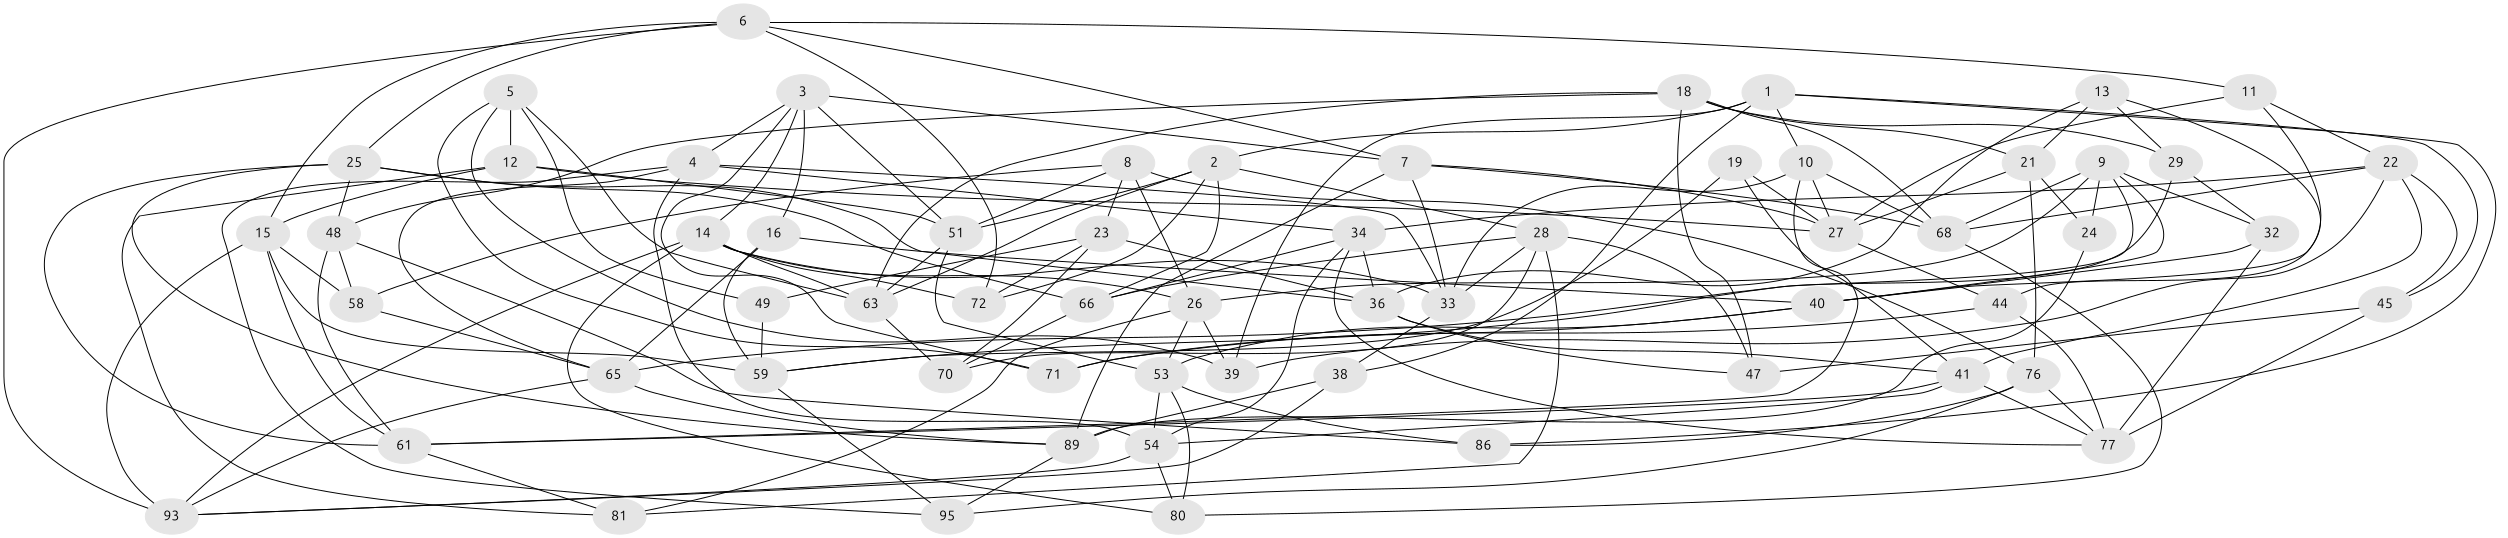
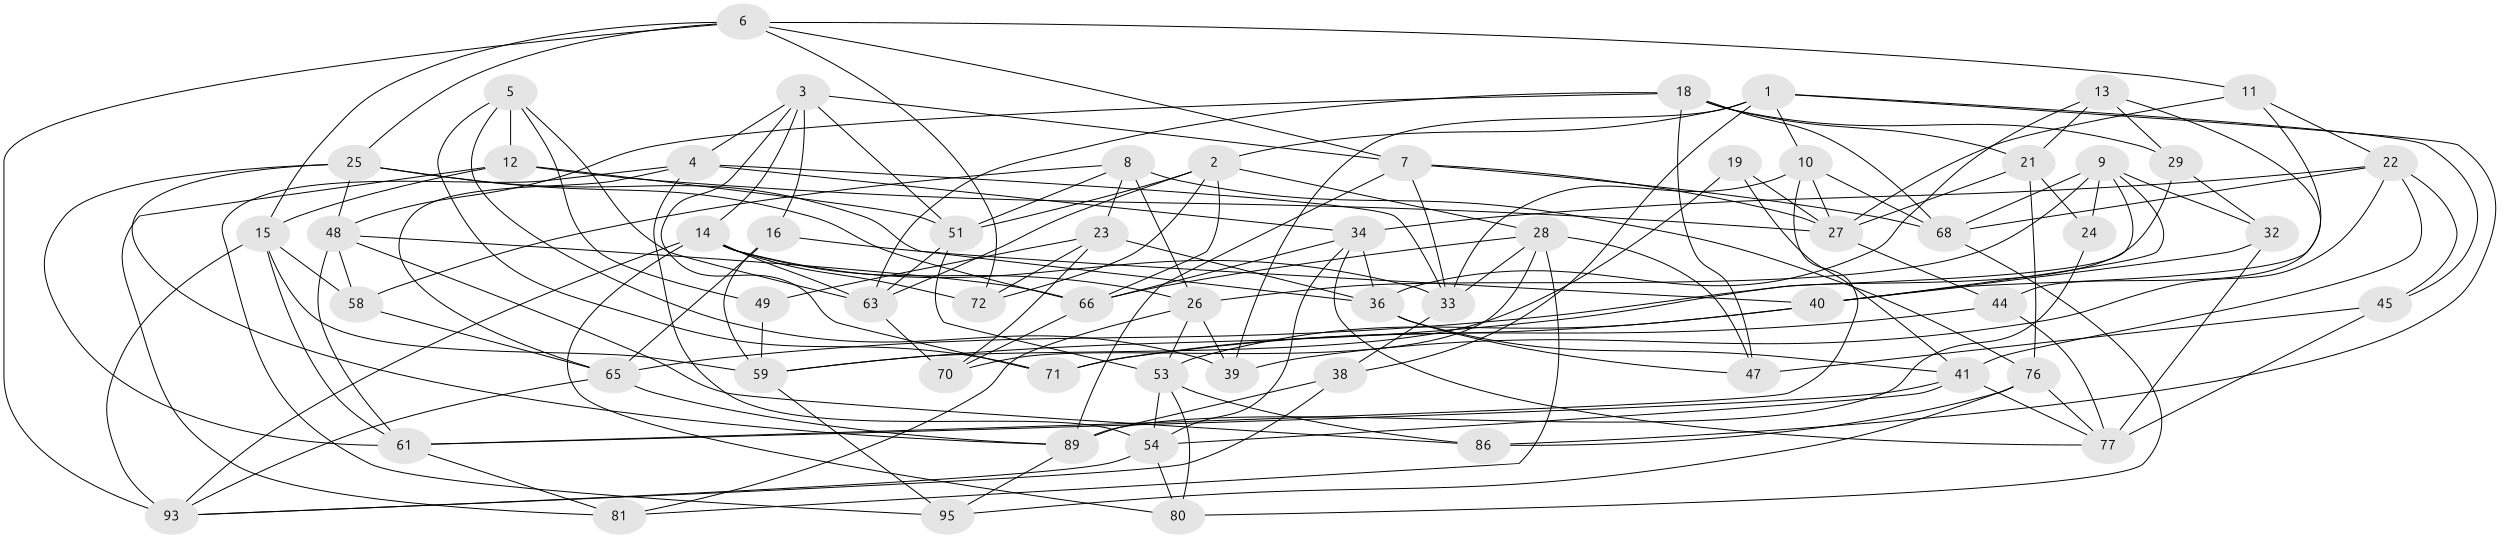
none -> (730, 260)
